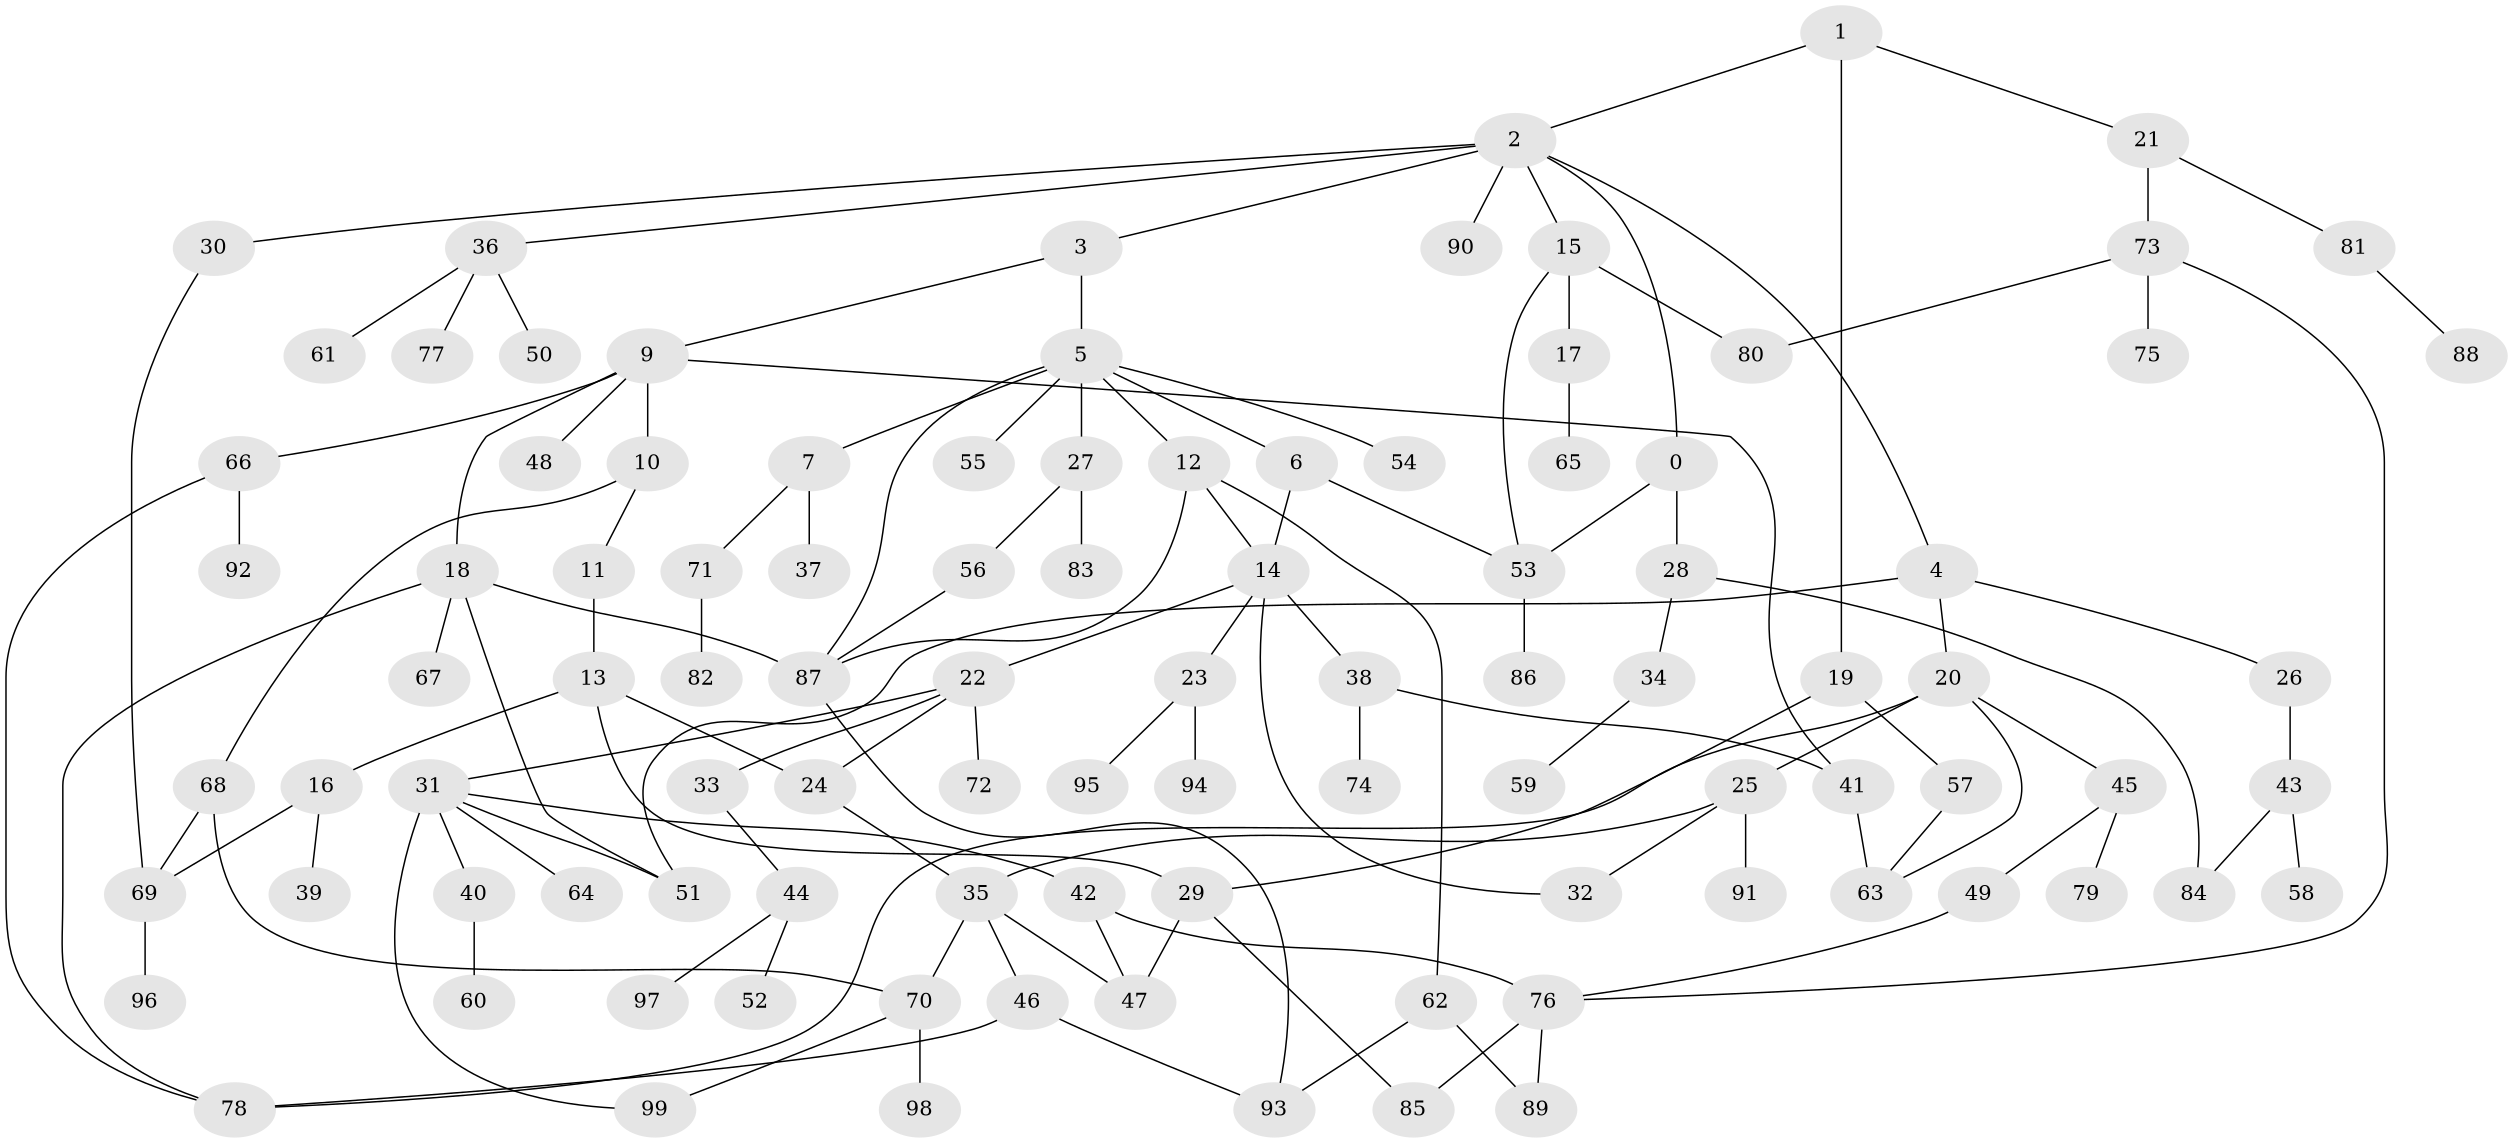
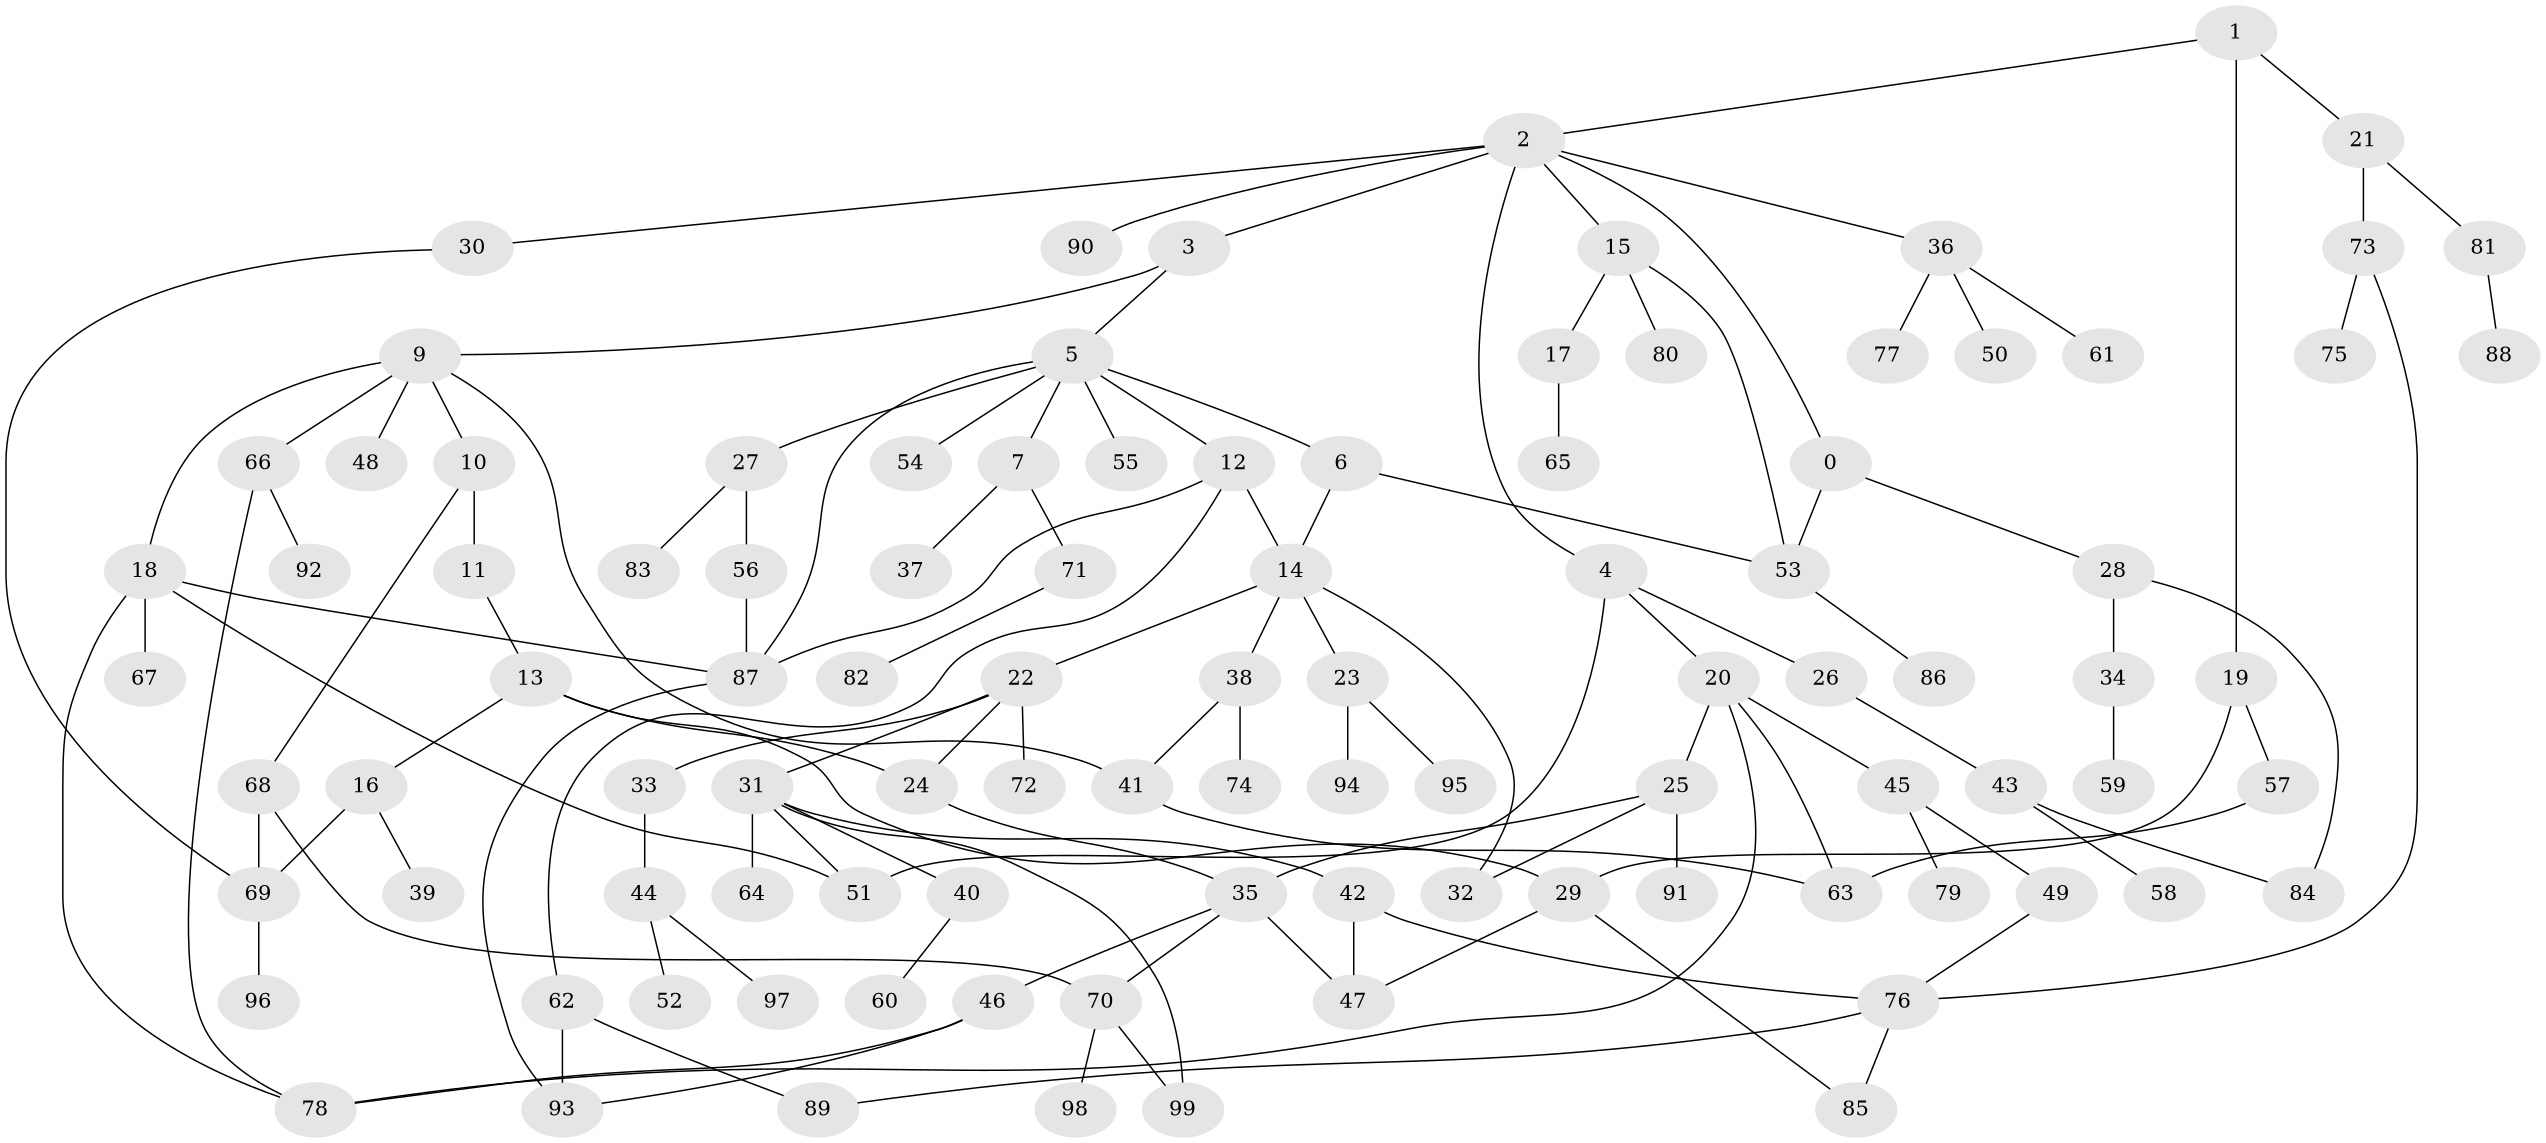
(1950, 302) -> none
